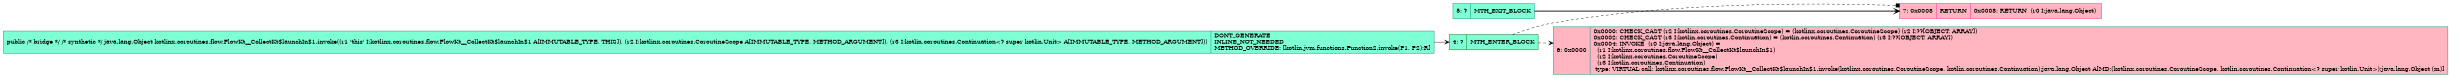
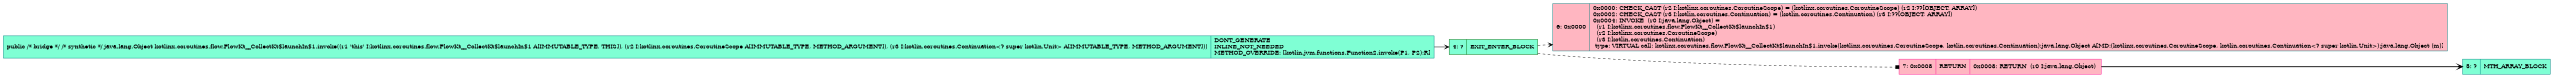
(1502, 11) -> (2515, 66)
(1715, 11) -> (2280, 67)
(1502, 42) -> (1502, 47)
